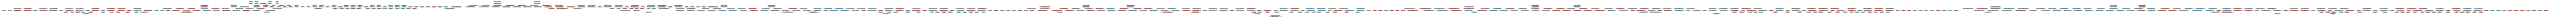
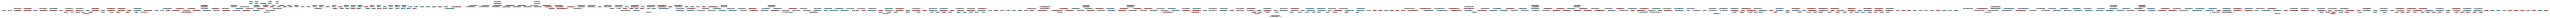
none -> (1267, 9)
